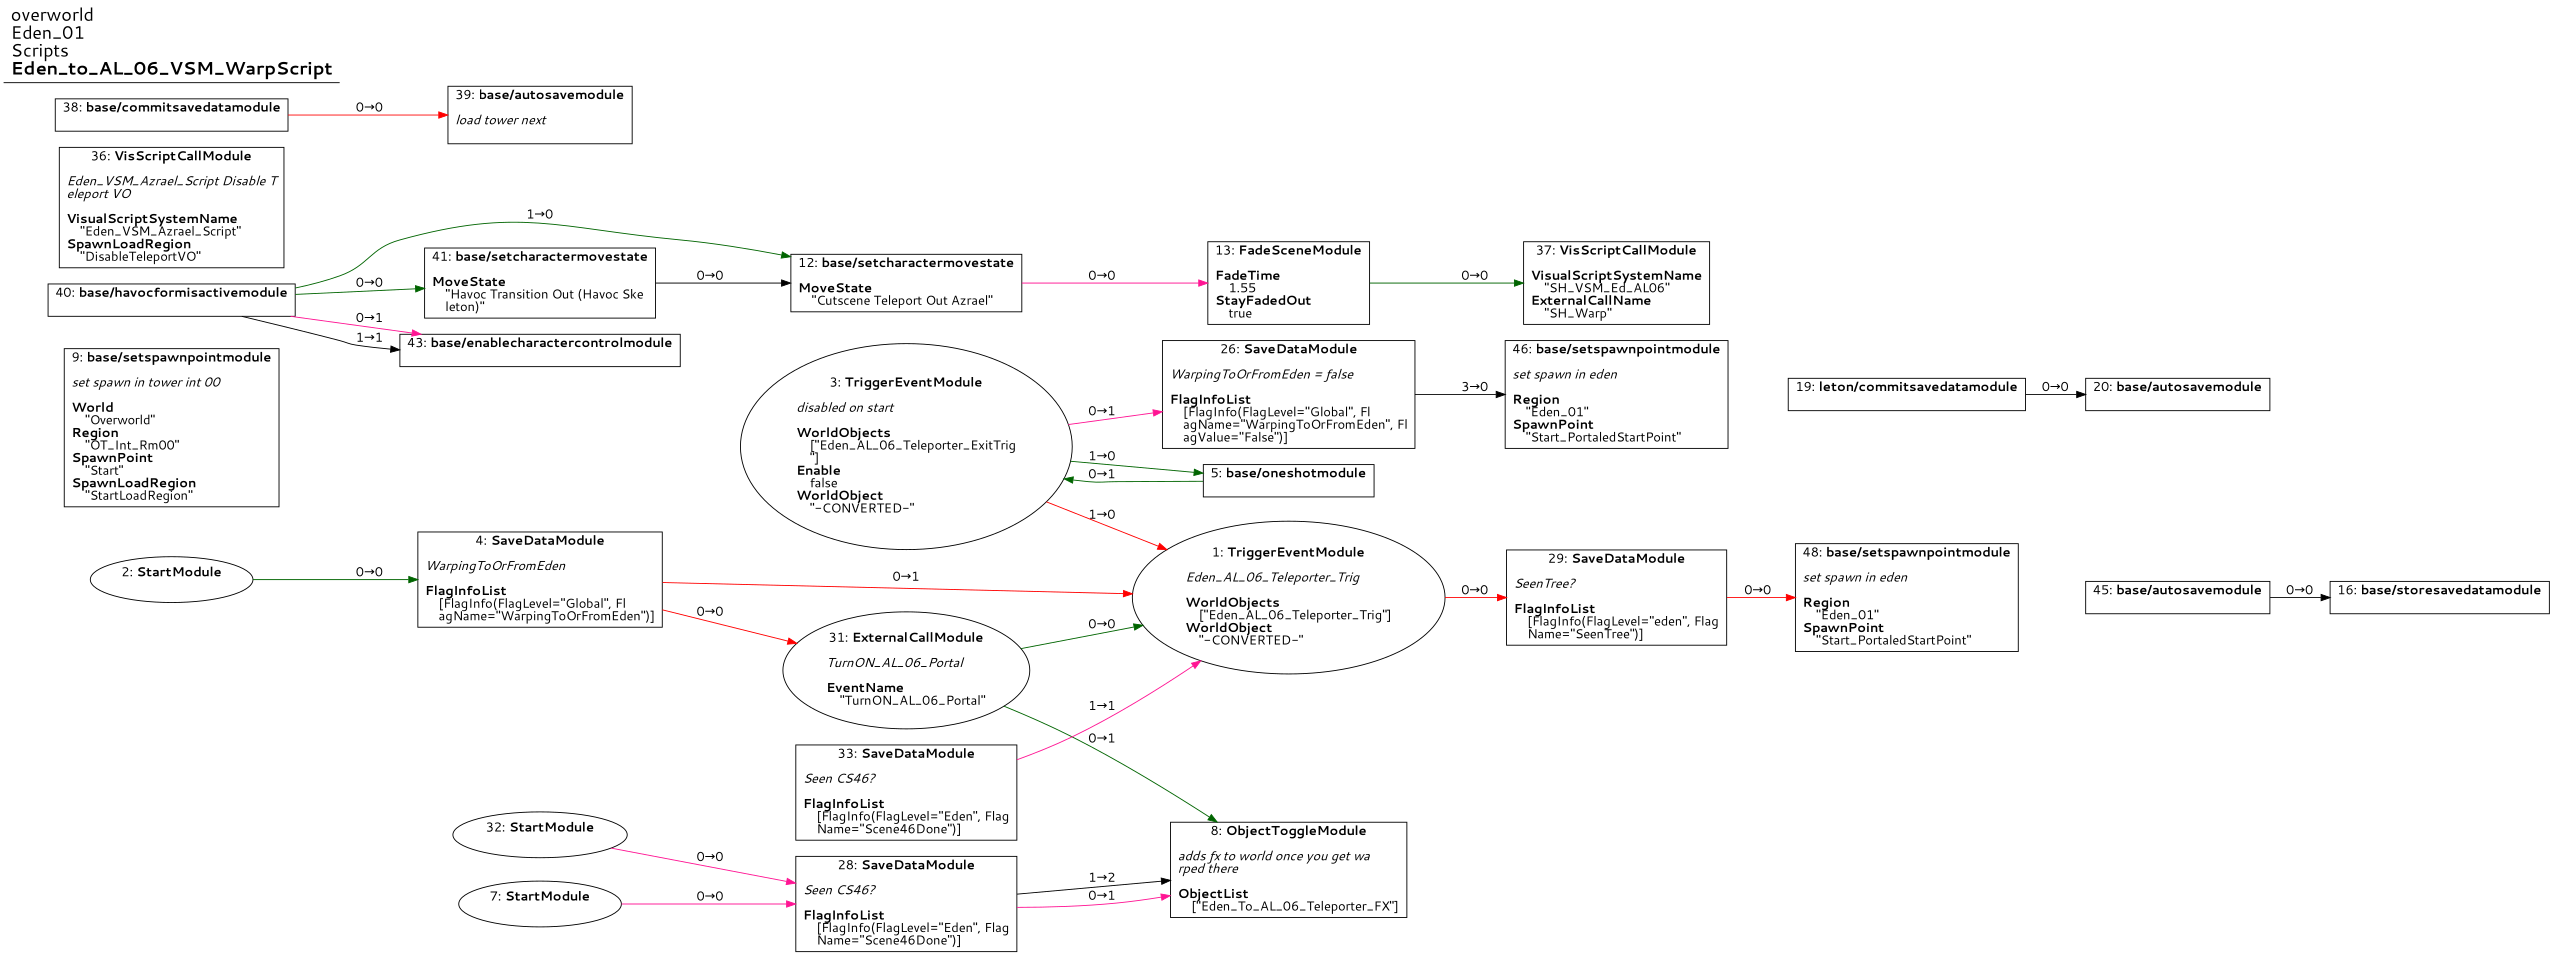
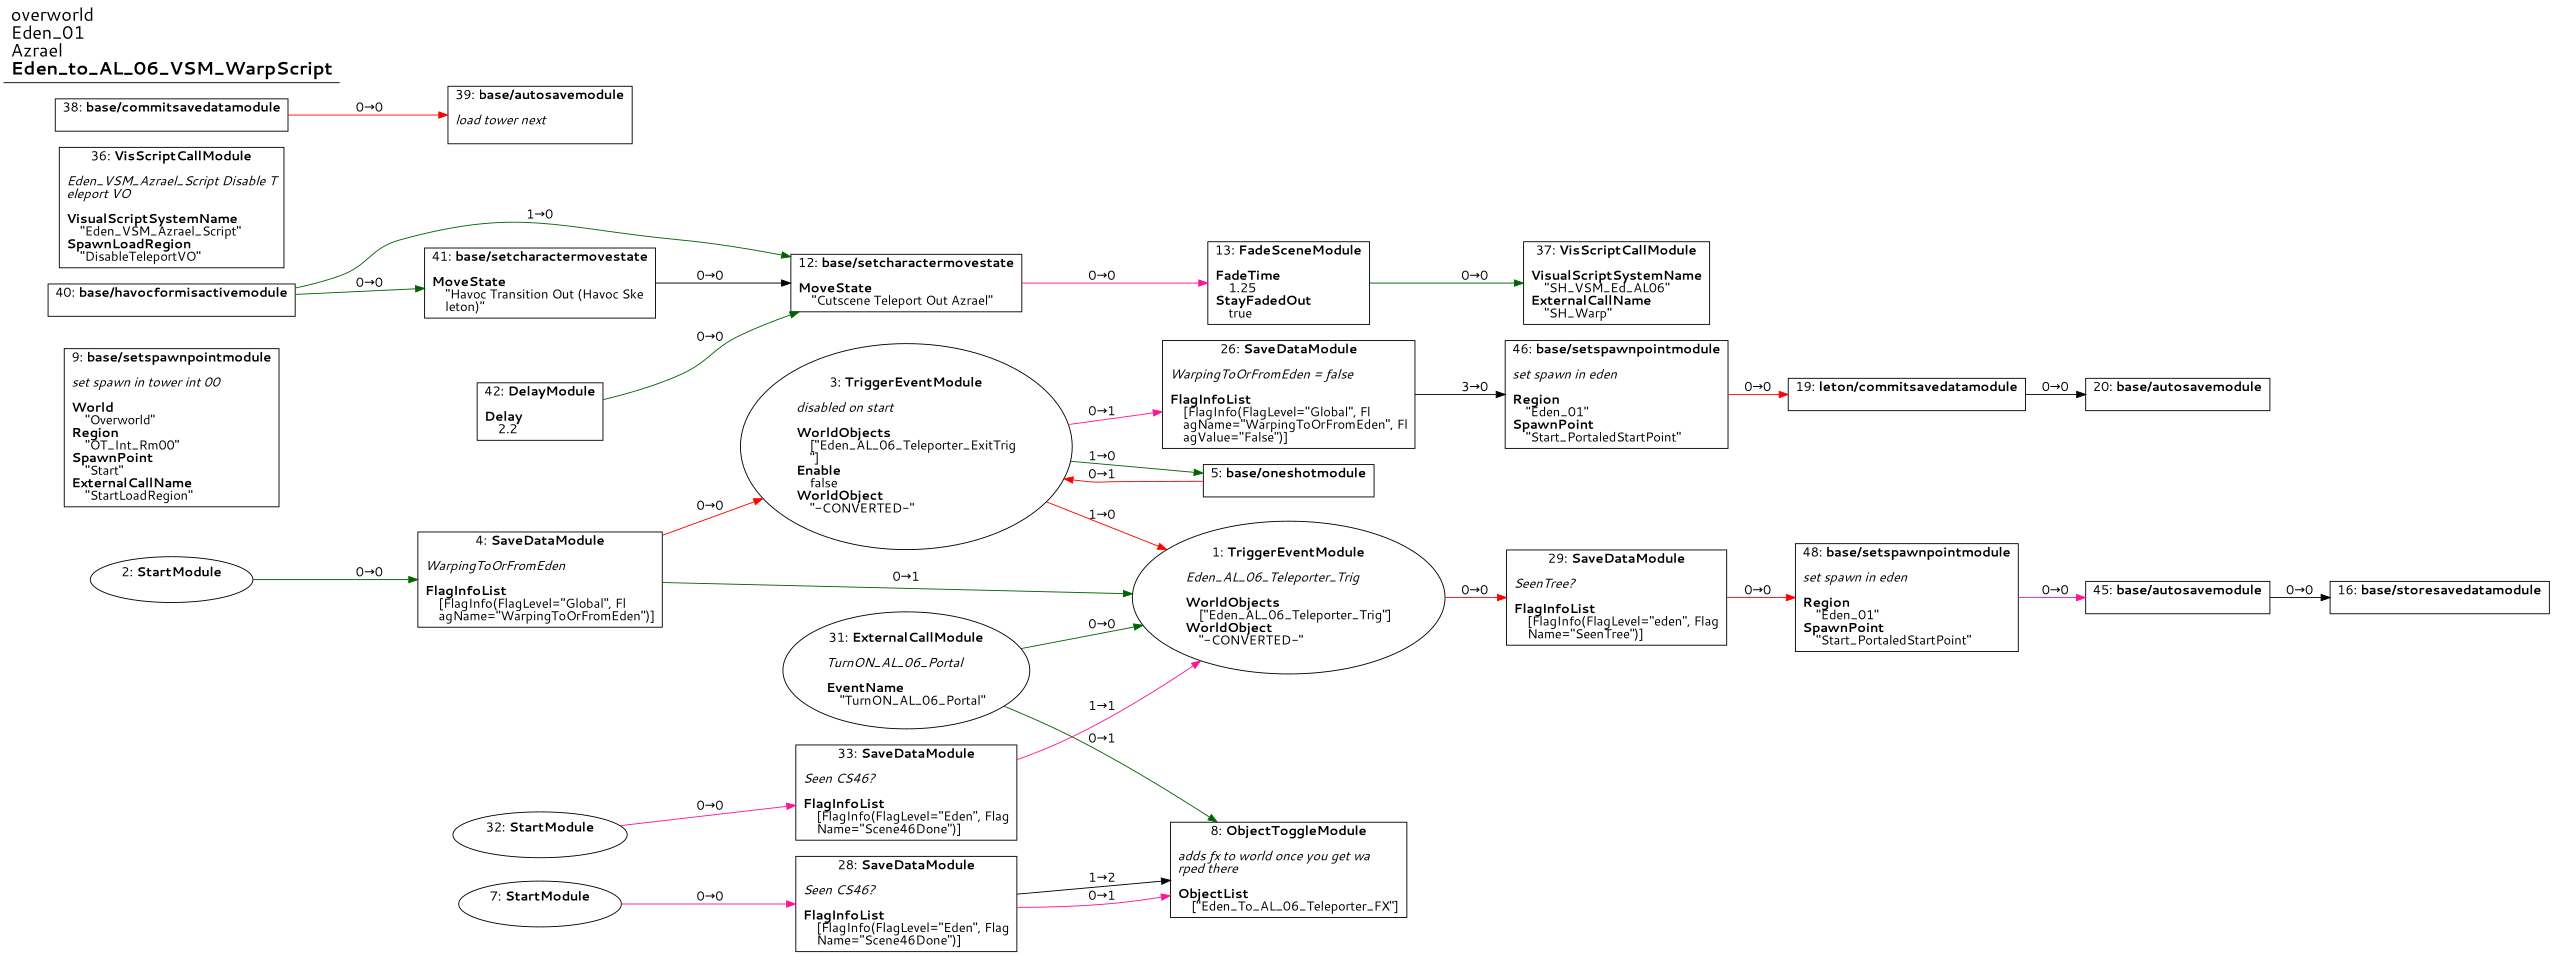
(40, 51) -> (37, 51)
(1236, 288) -> (1236, 288)
(540, 350) -> none
none -> (1754, 394)
none -> (540, 412)
(1138, 482) -> (1138, 482)
(134, 483) -> (132, 483)
(893, 588) -> (893, 588)
none -> (2047, 598)
(725, 625) -> (708, 519)
(699, 865) -> (703, 816)
